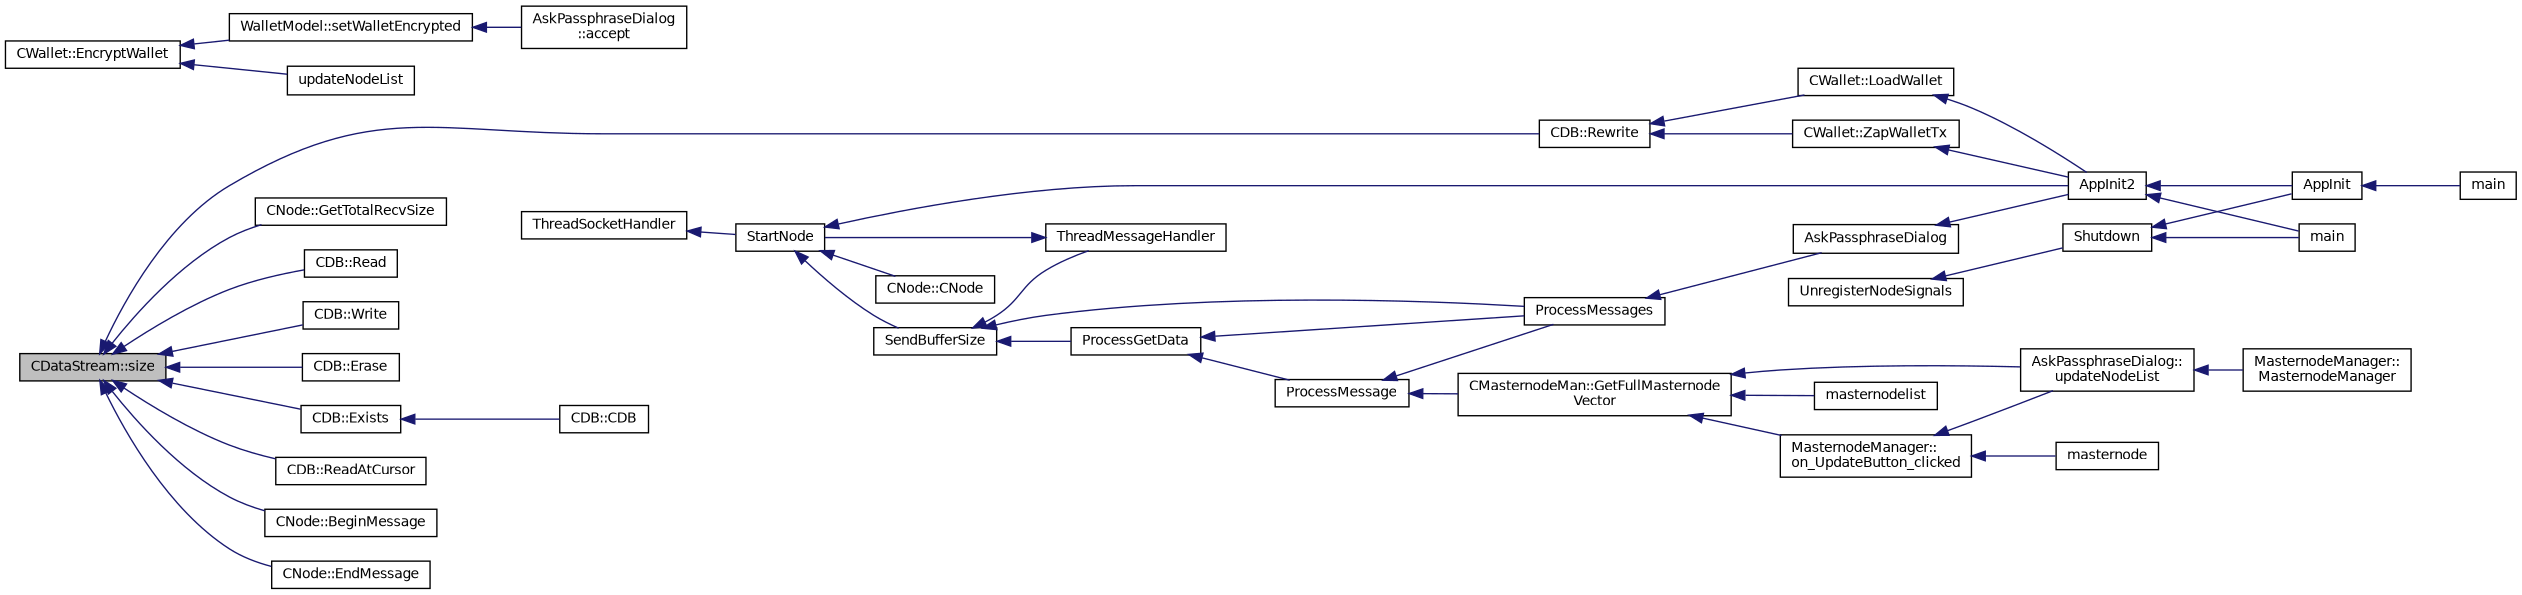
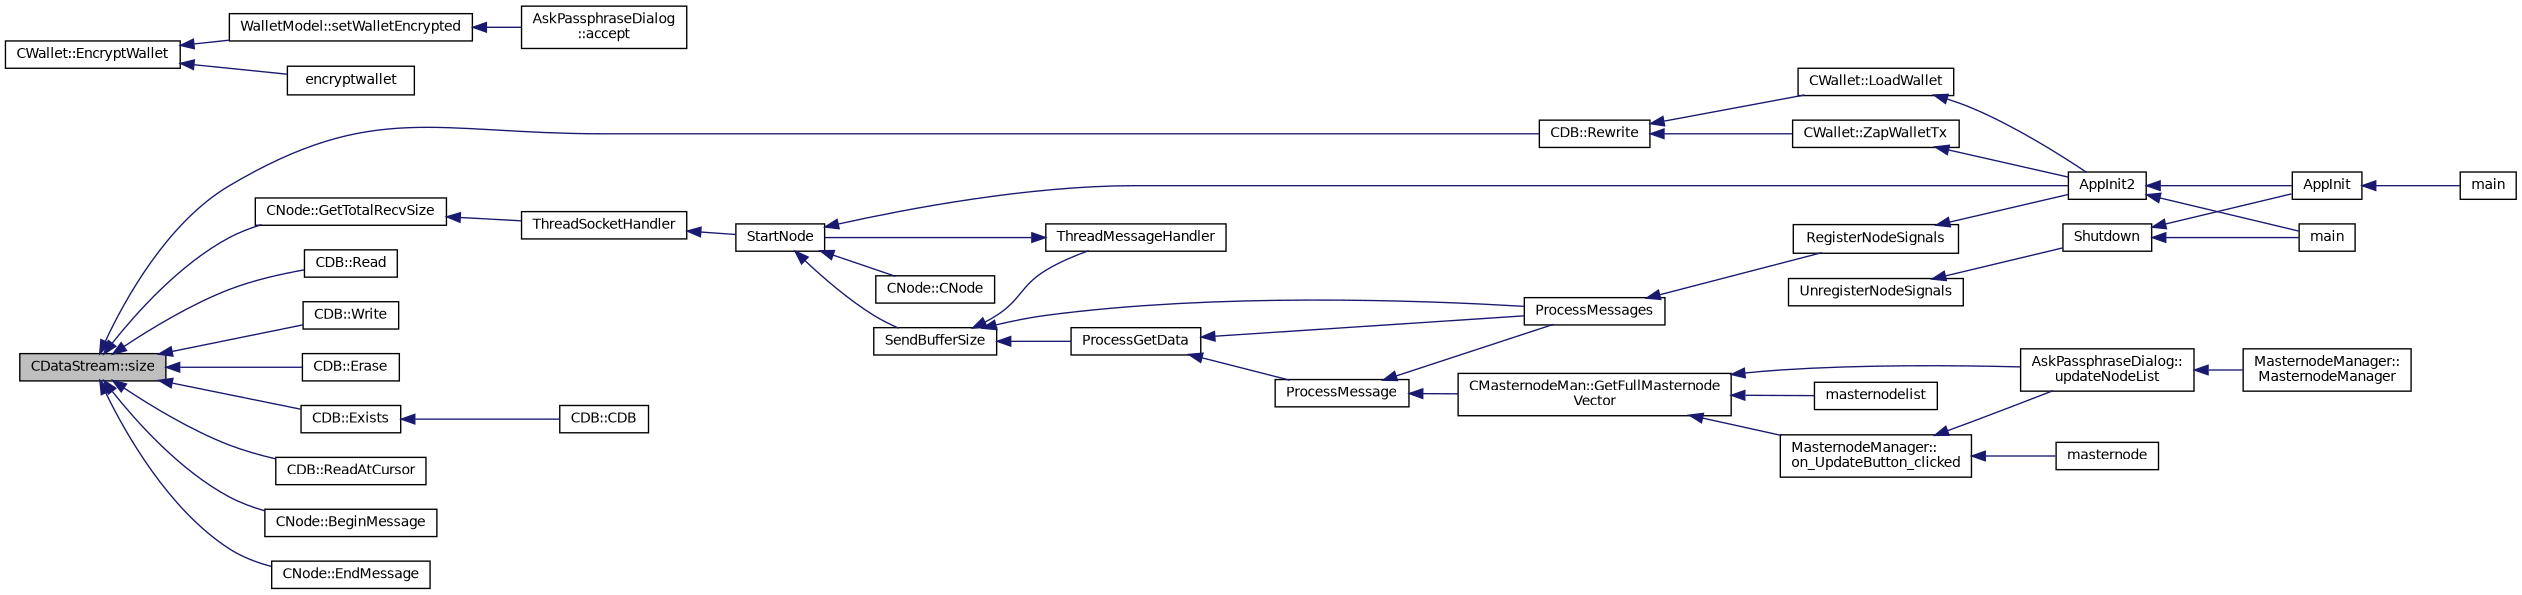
(351, 81) -> (351, 81)
none -> (491, 219)
(1876, 239) -> (1876, 239)
